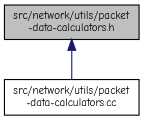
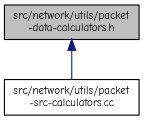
(72, 97) -> (72, 97)
